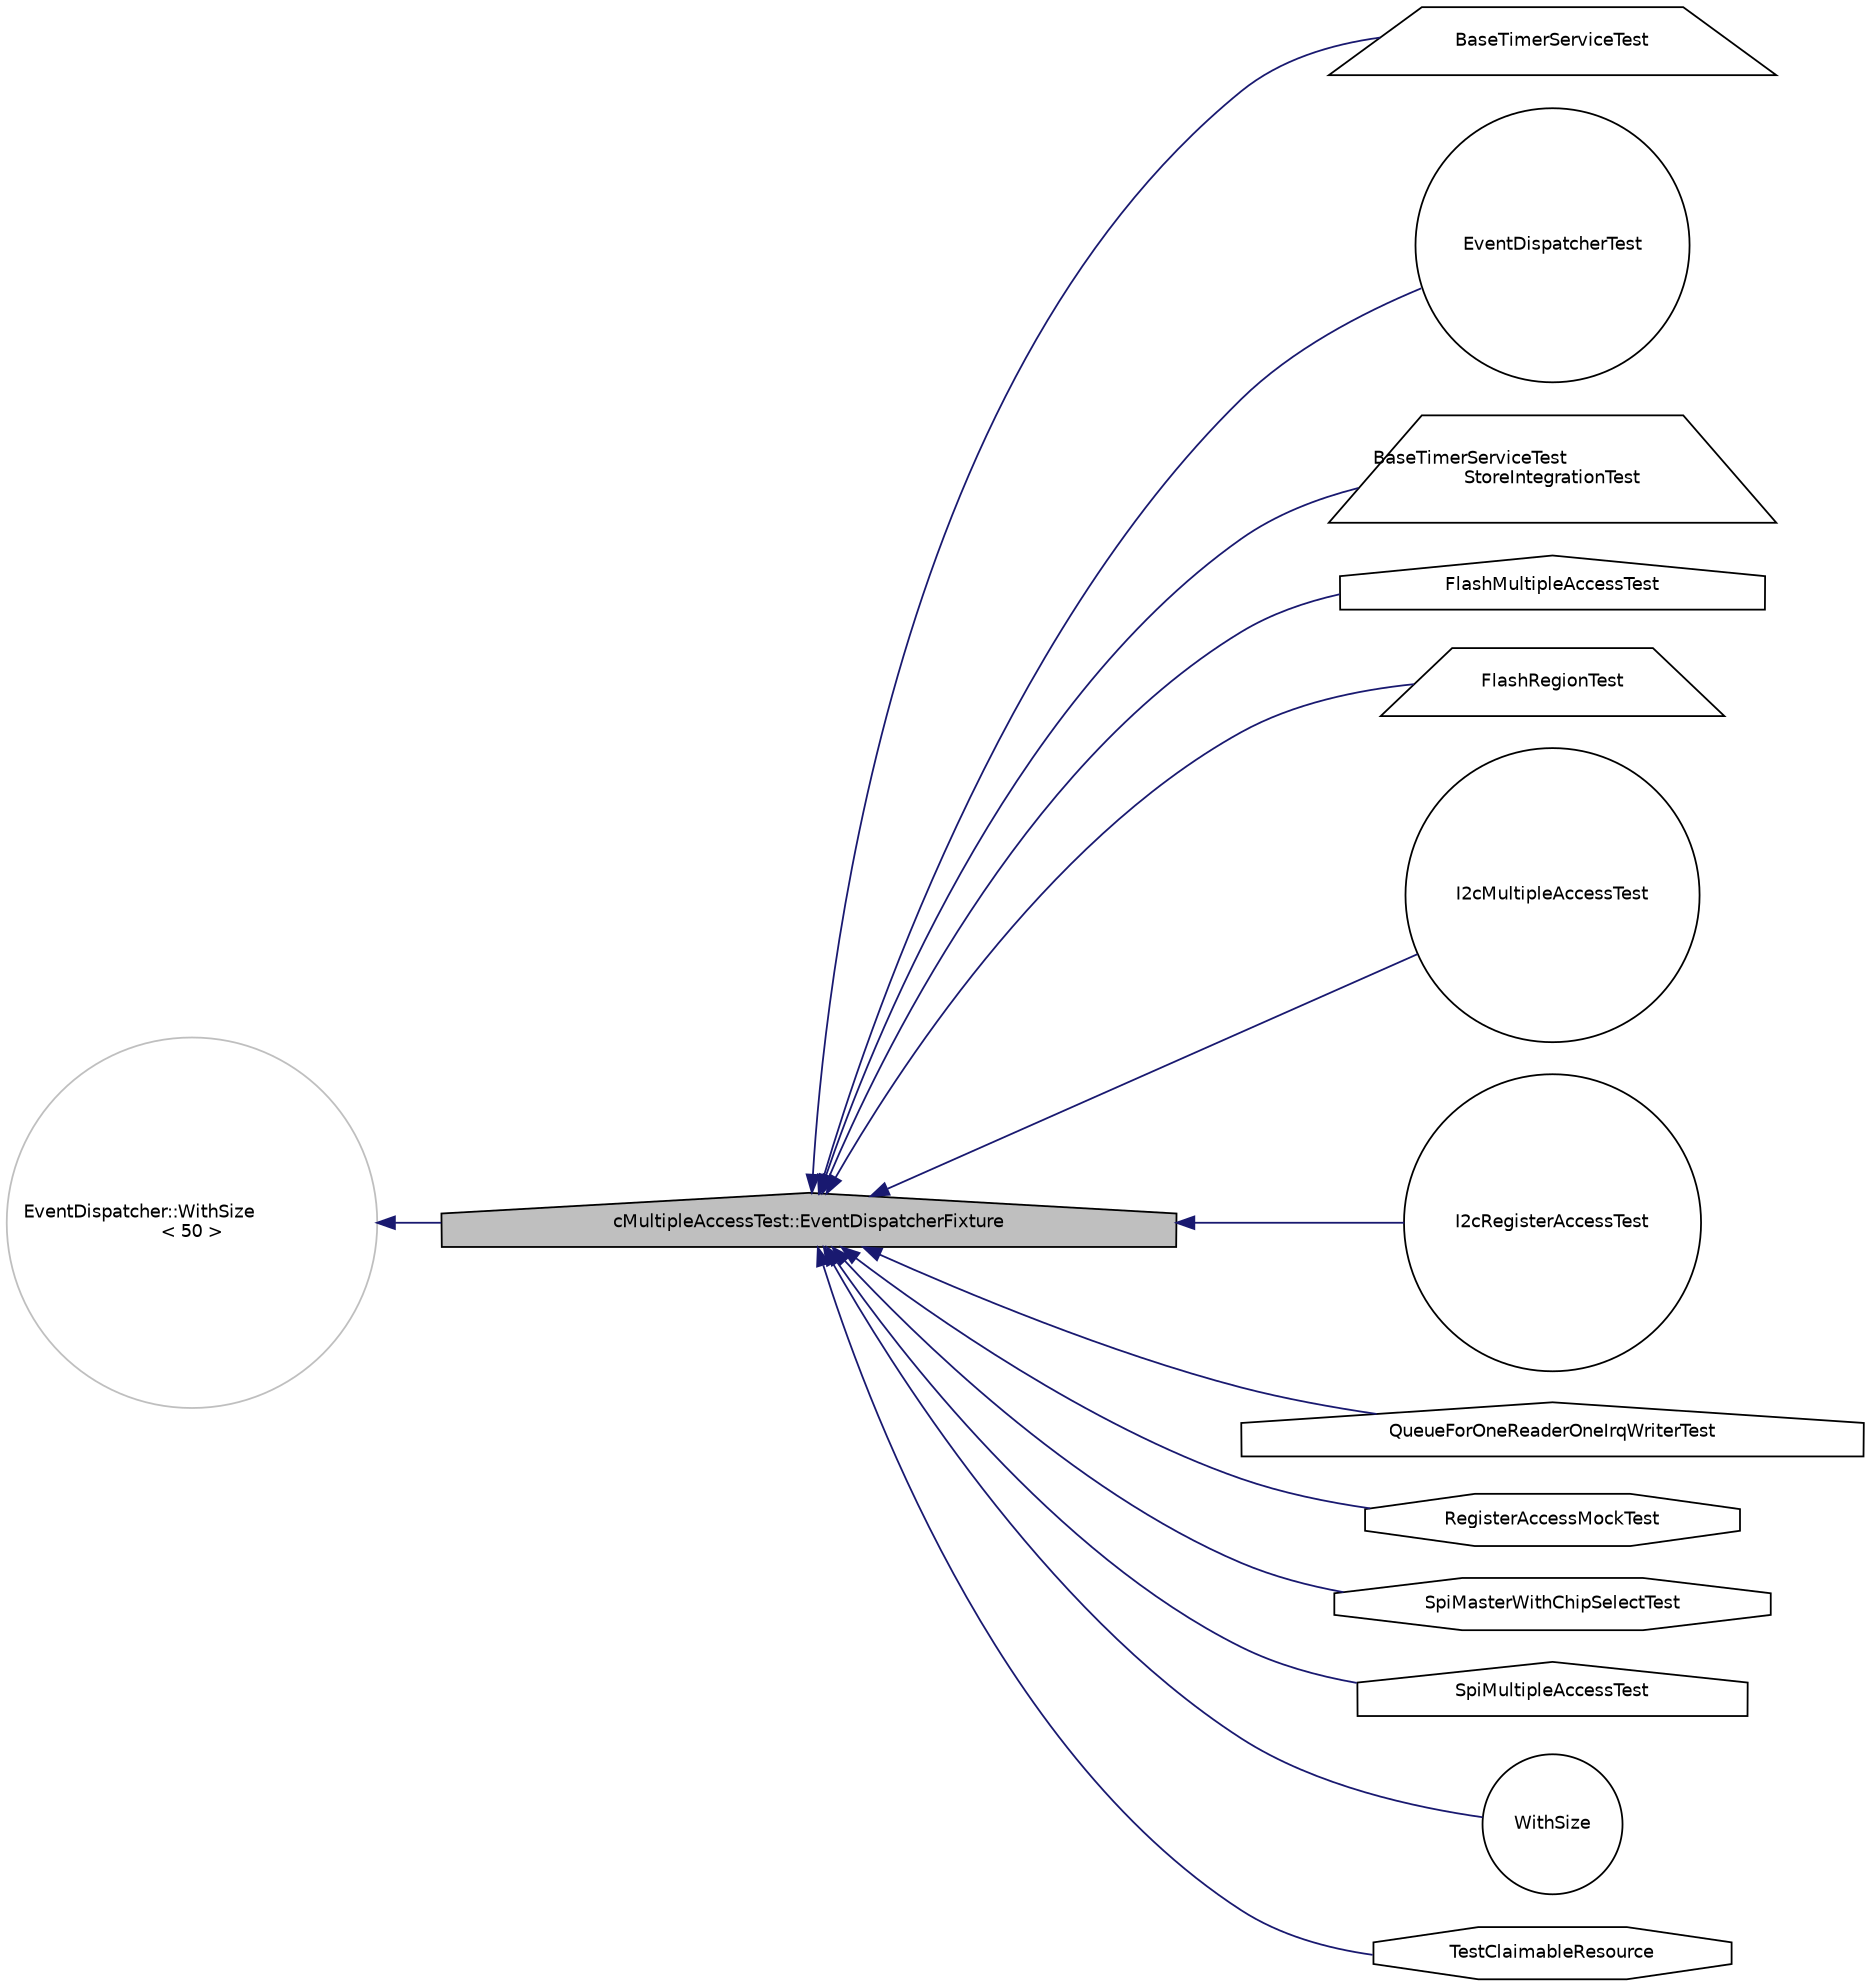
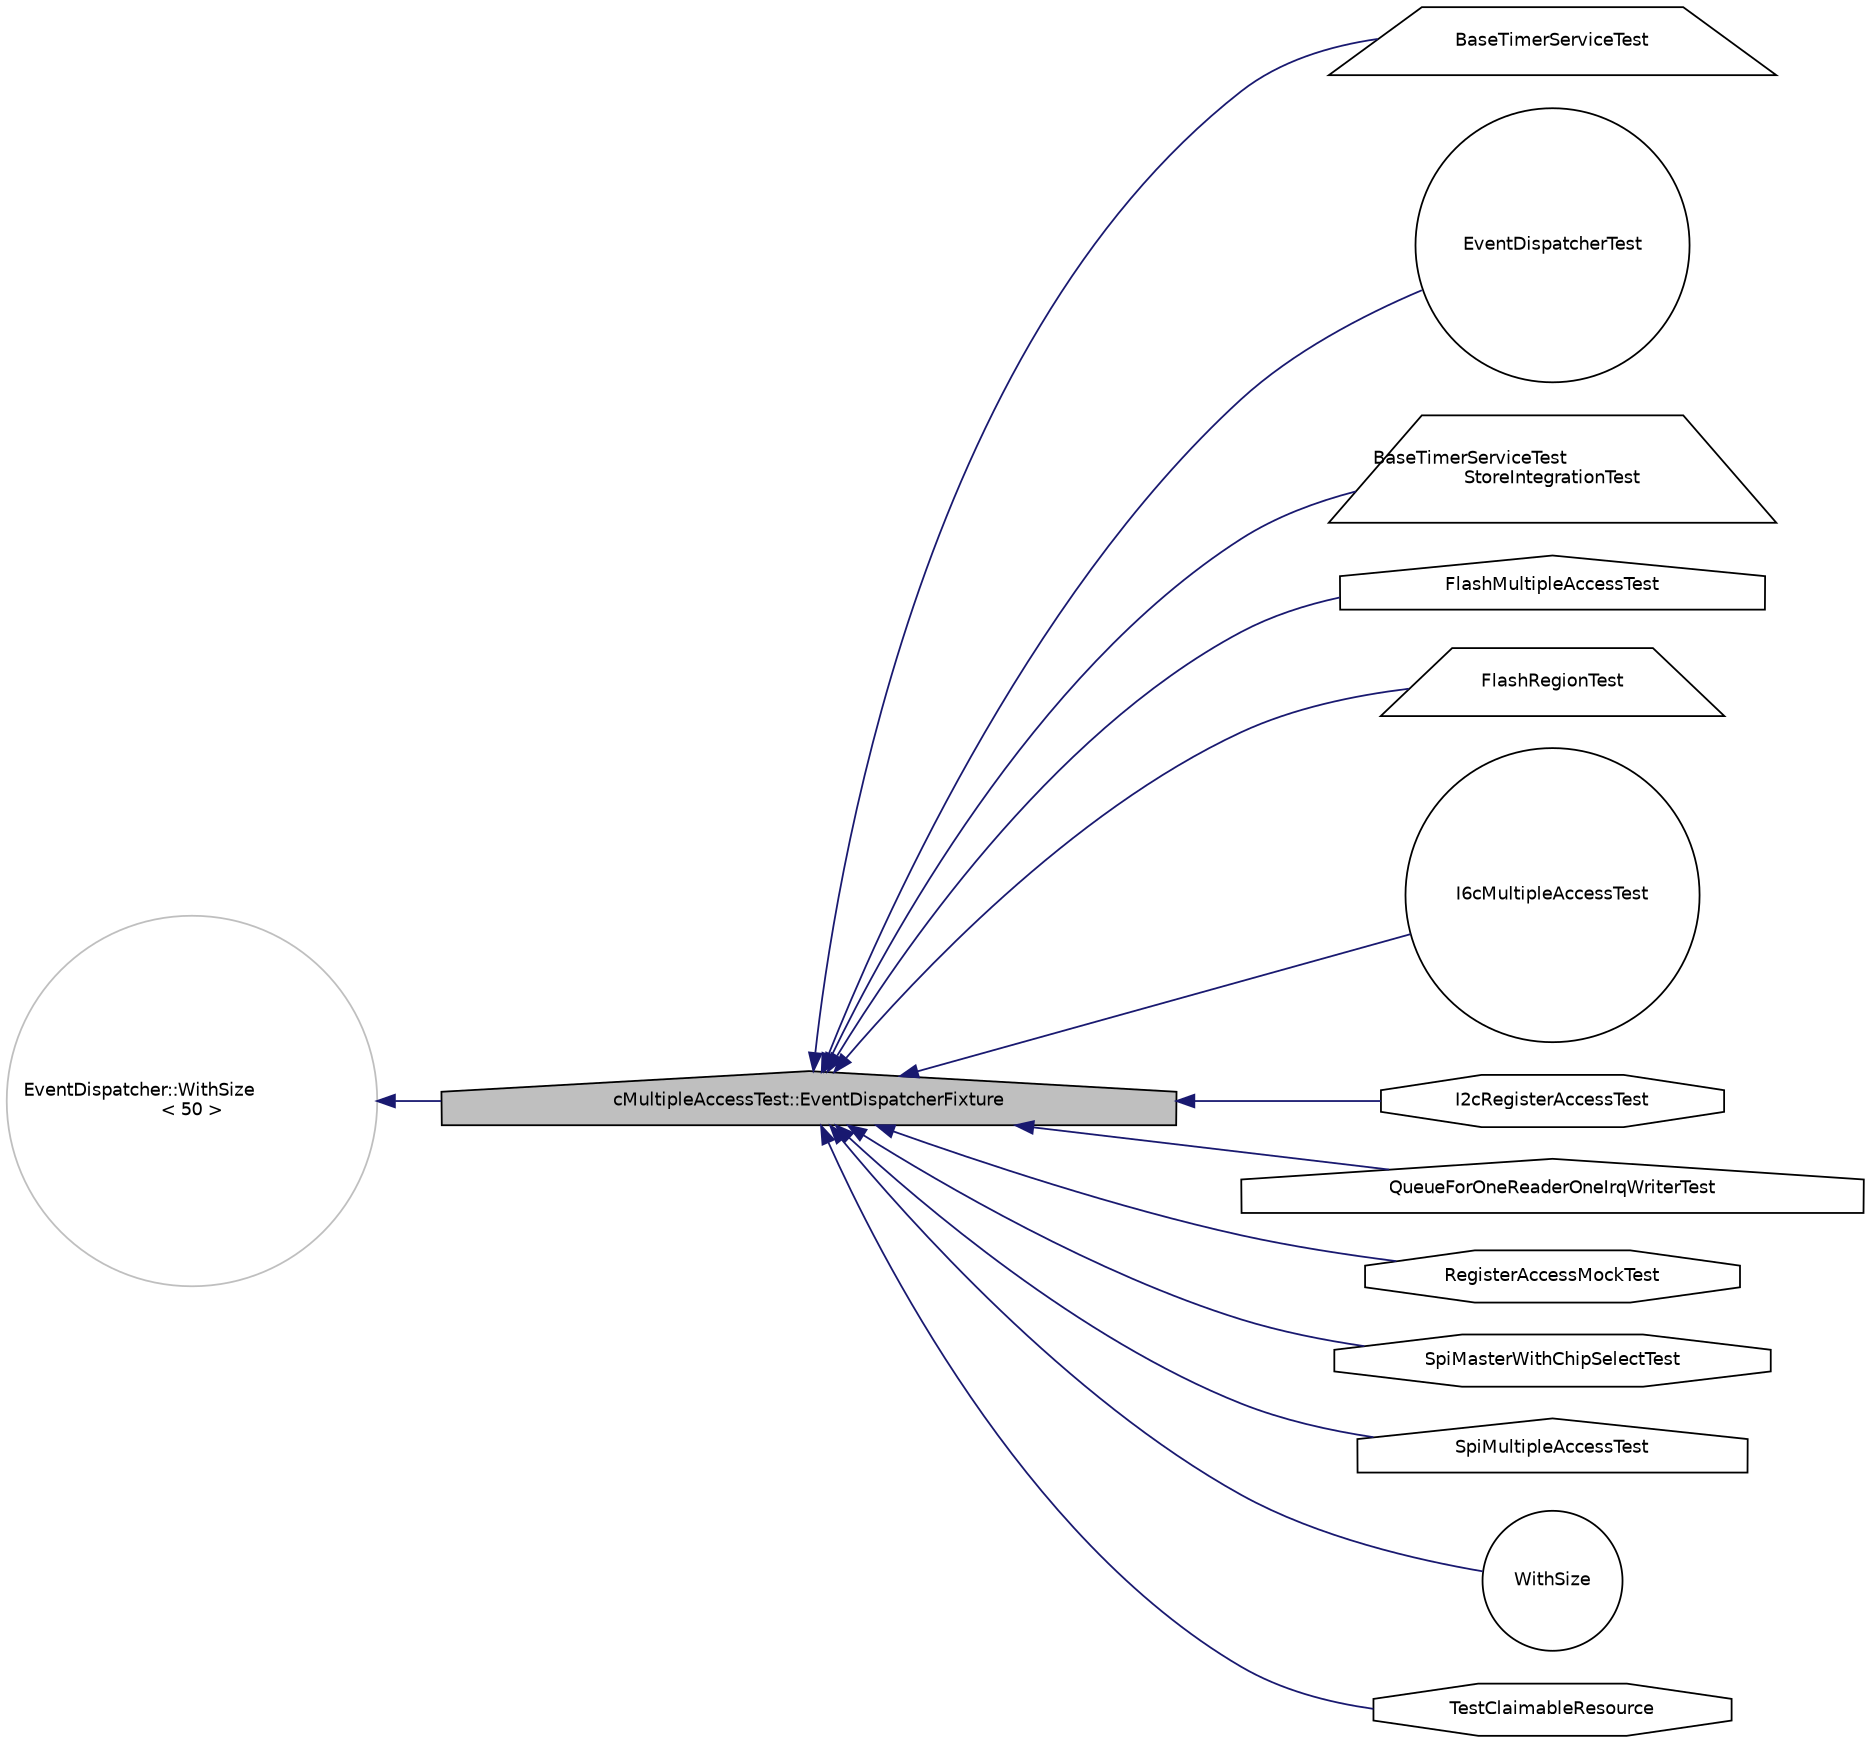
(1553, 895) -> (1553, 895)
(1553, 1223) -> (1553, 1101)
